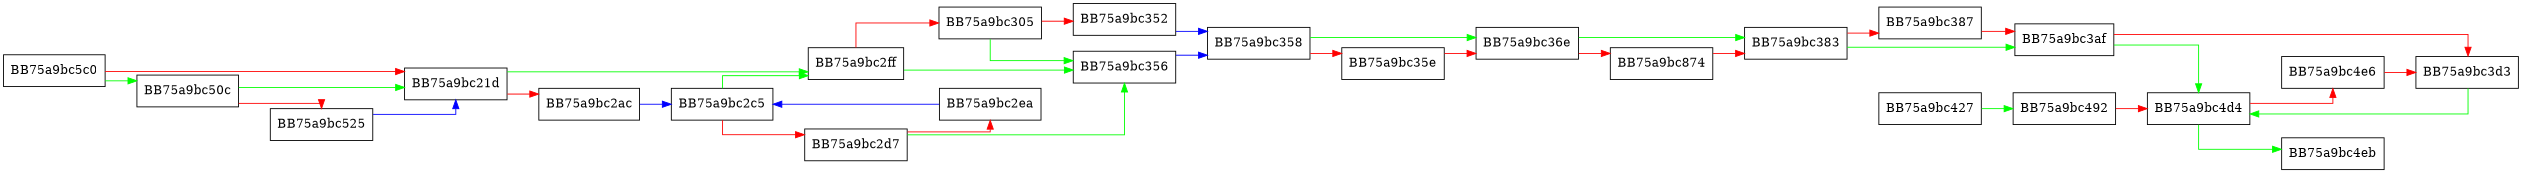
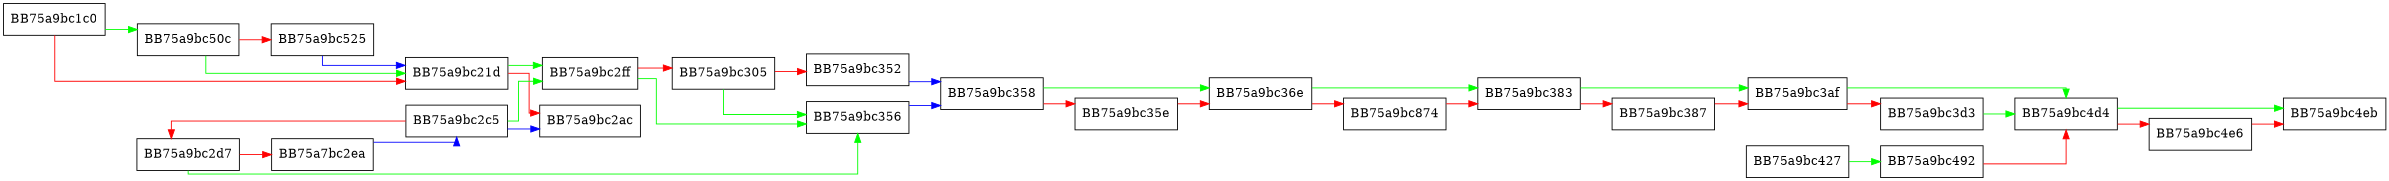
(54, 71) -> (54, 19)
(2396, 72) -> (2263, 124)
(651, 104) -> (519, 129)
(990, 104) -> (322, 155)
